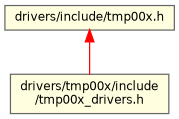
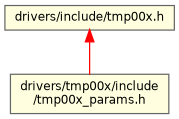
(90, 94) -> (90, 94)
